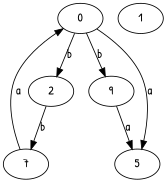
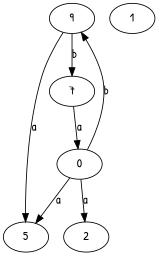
(70, 55) -> (85, 201)
(40, 124) -> (72, 51)
